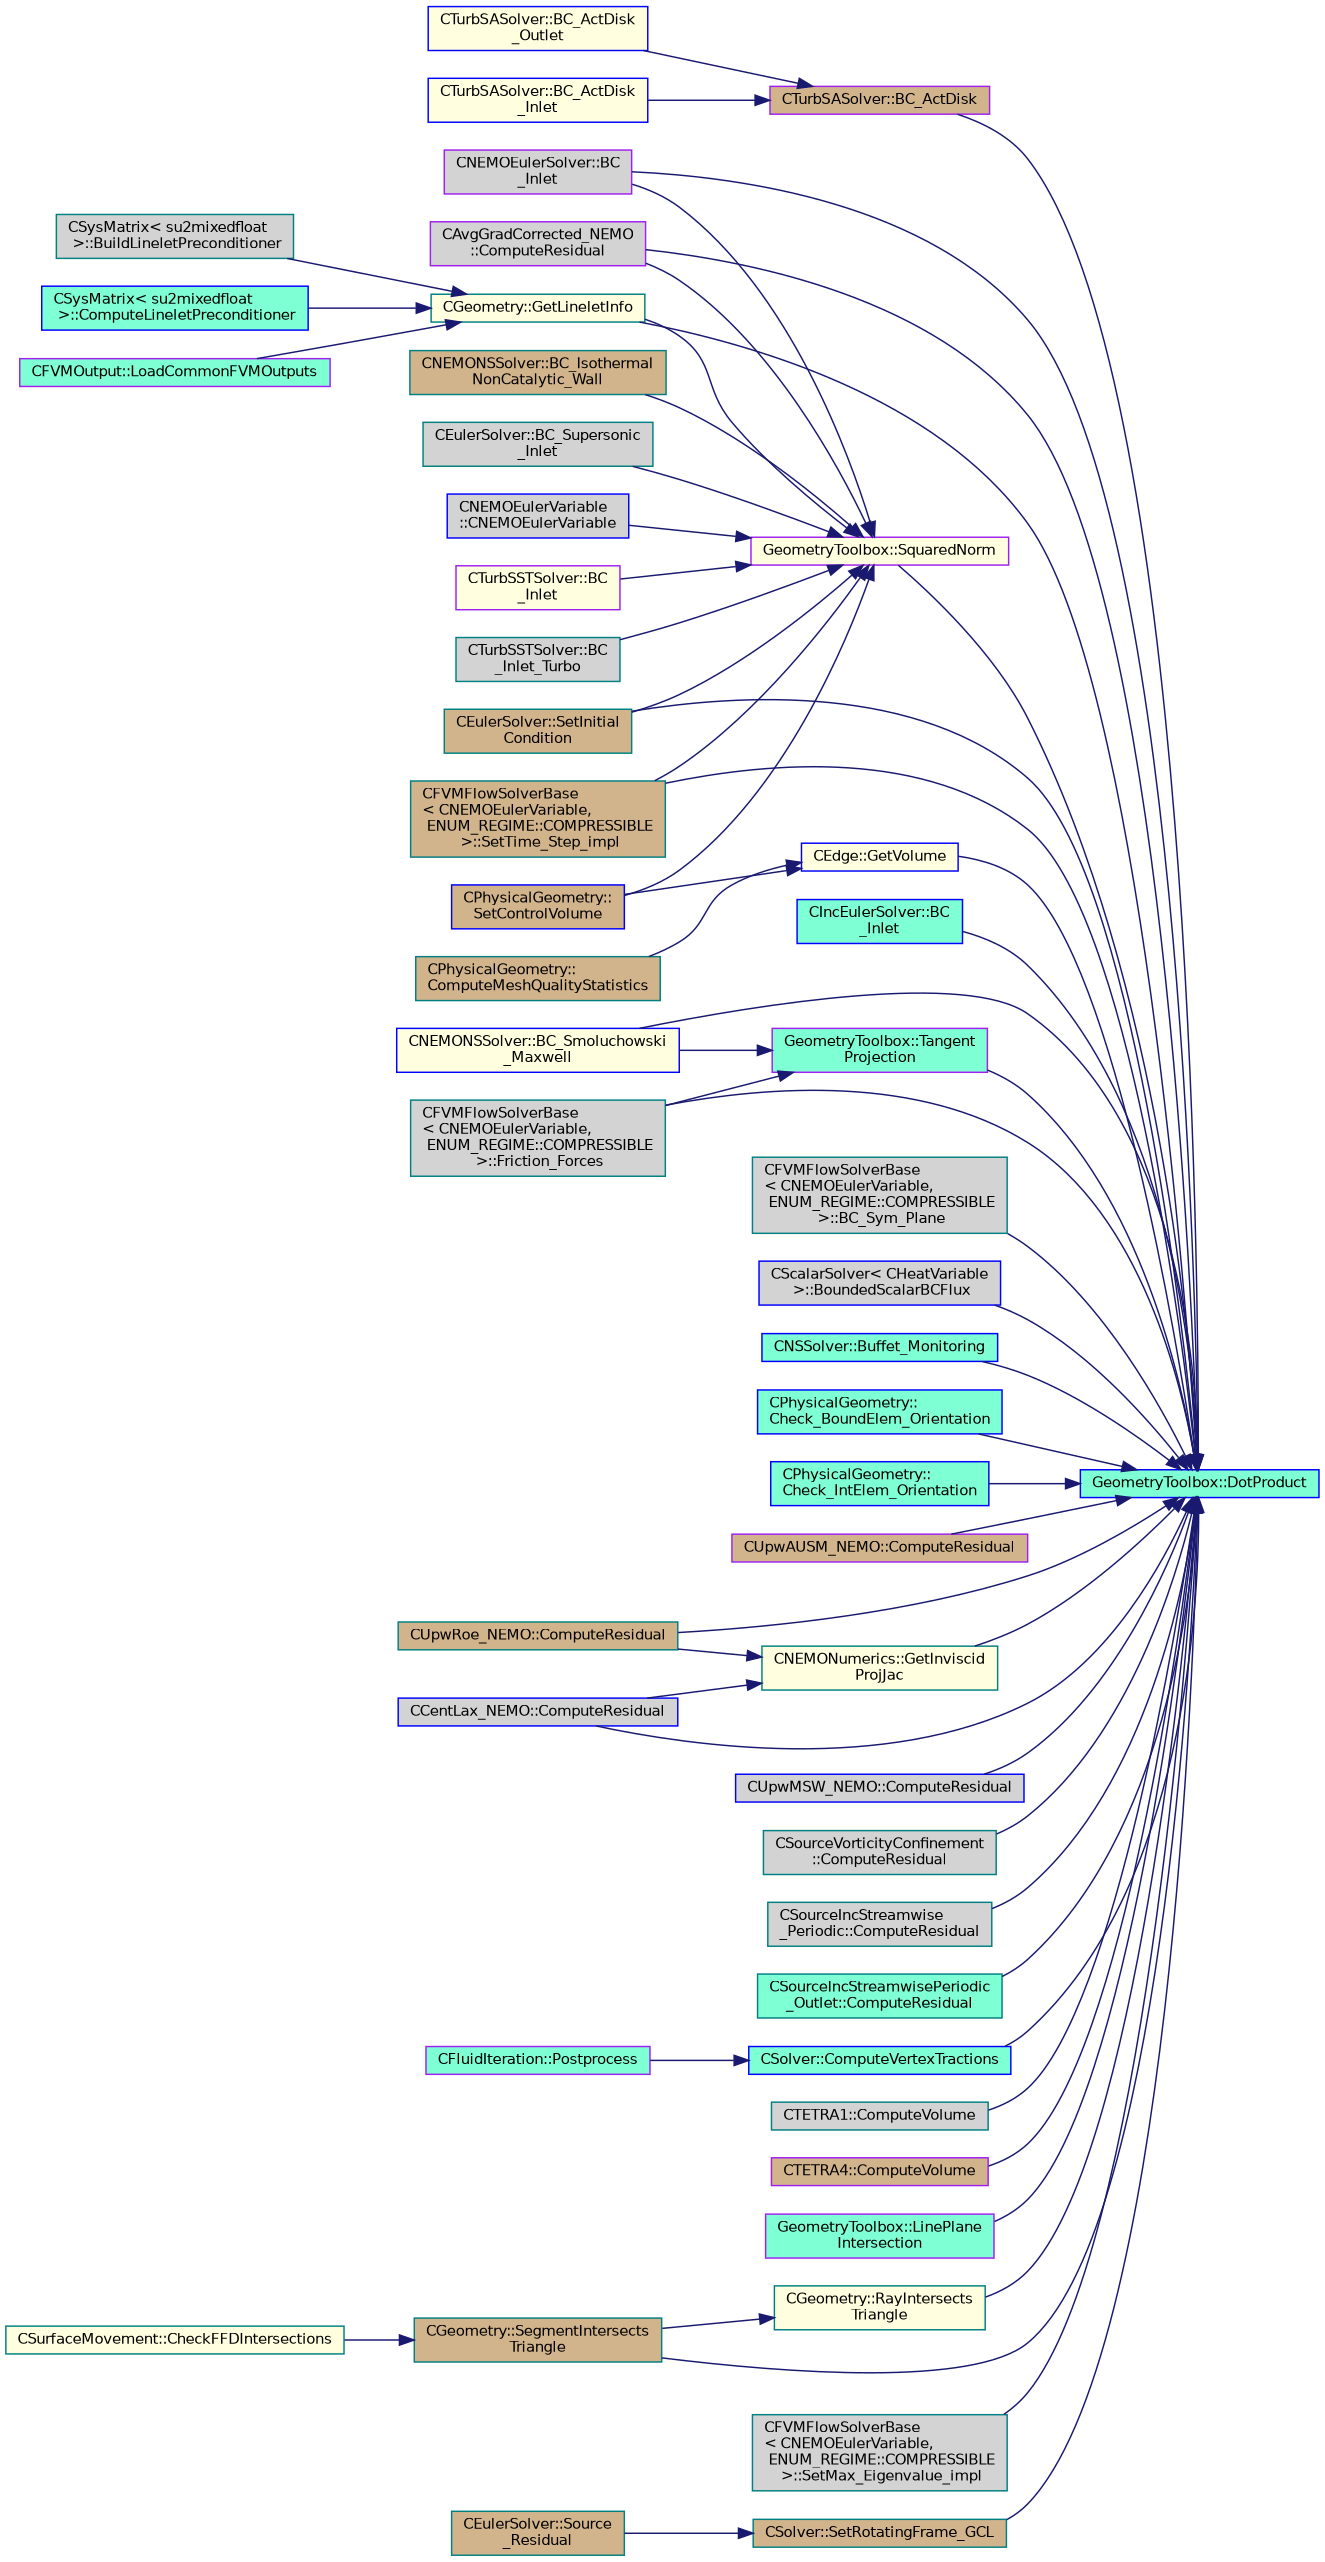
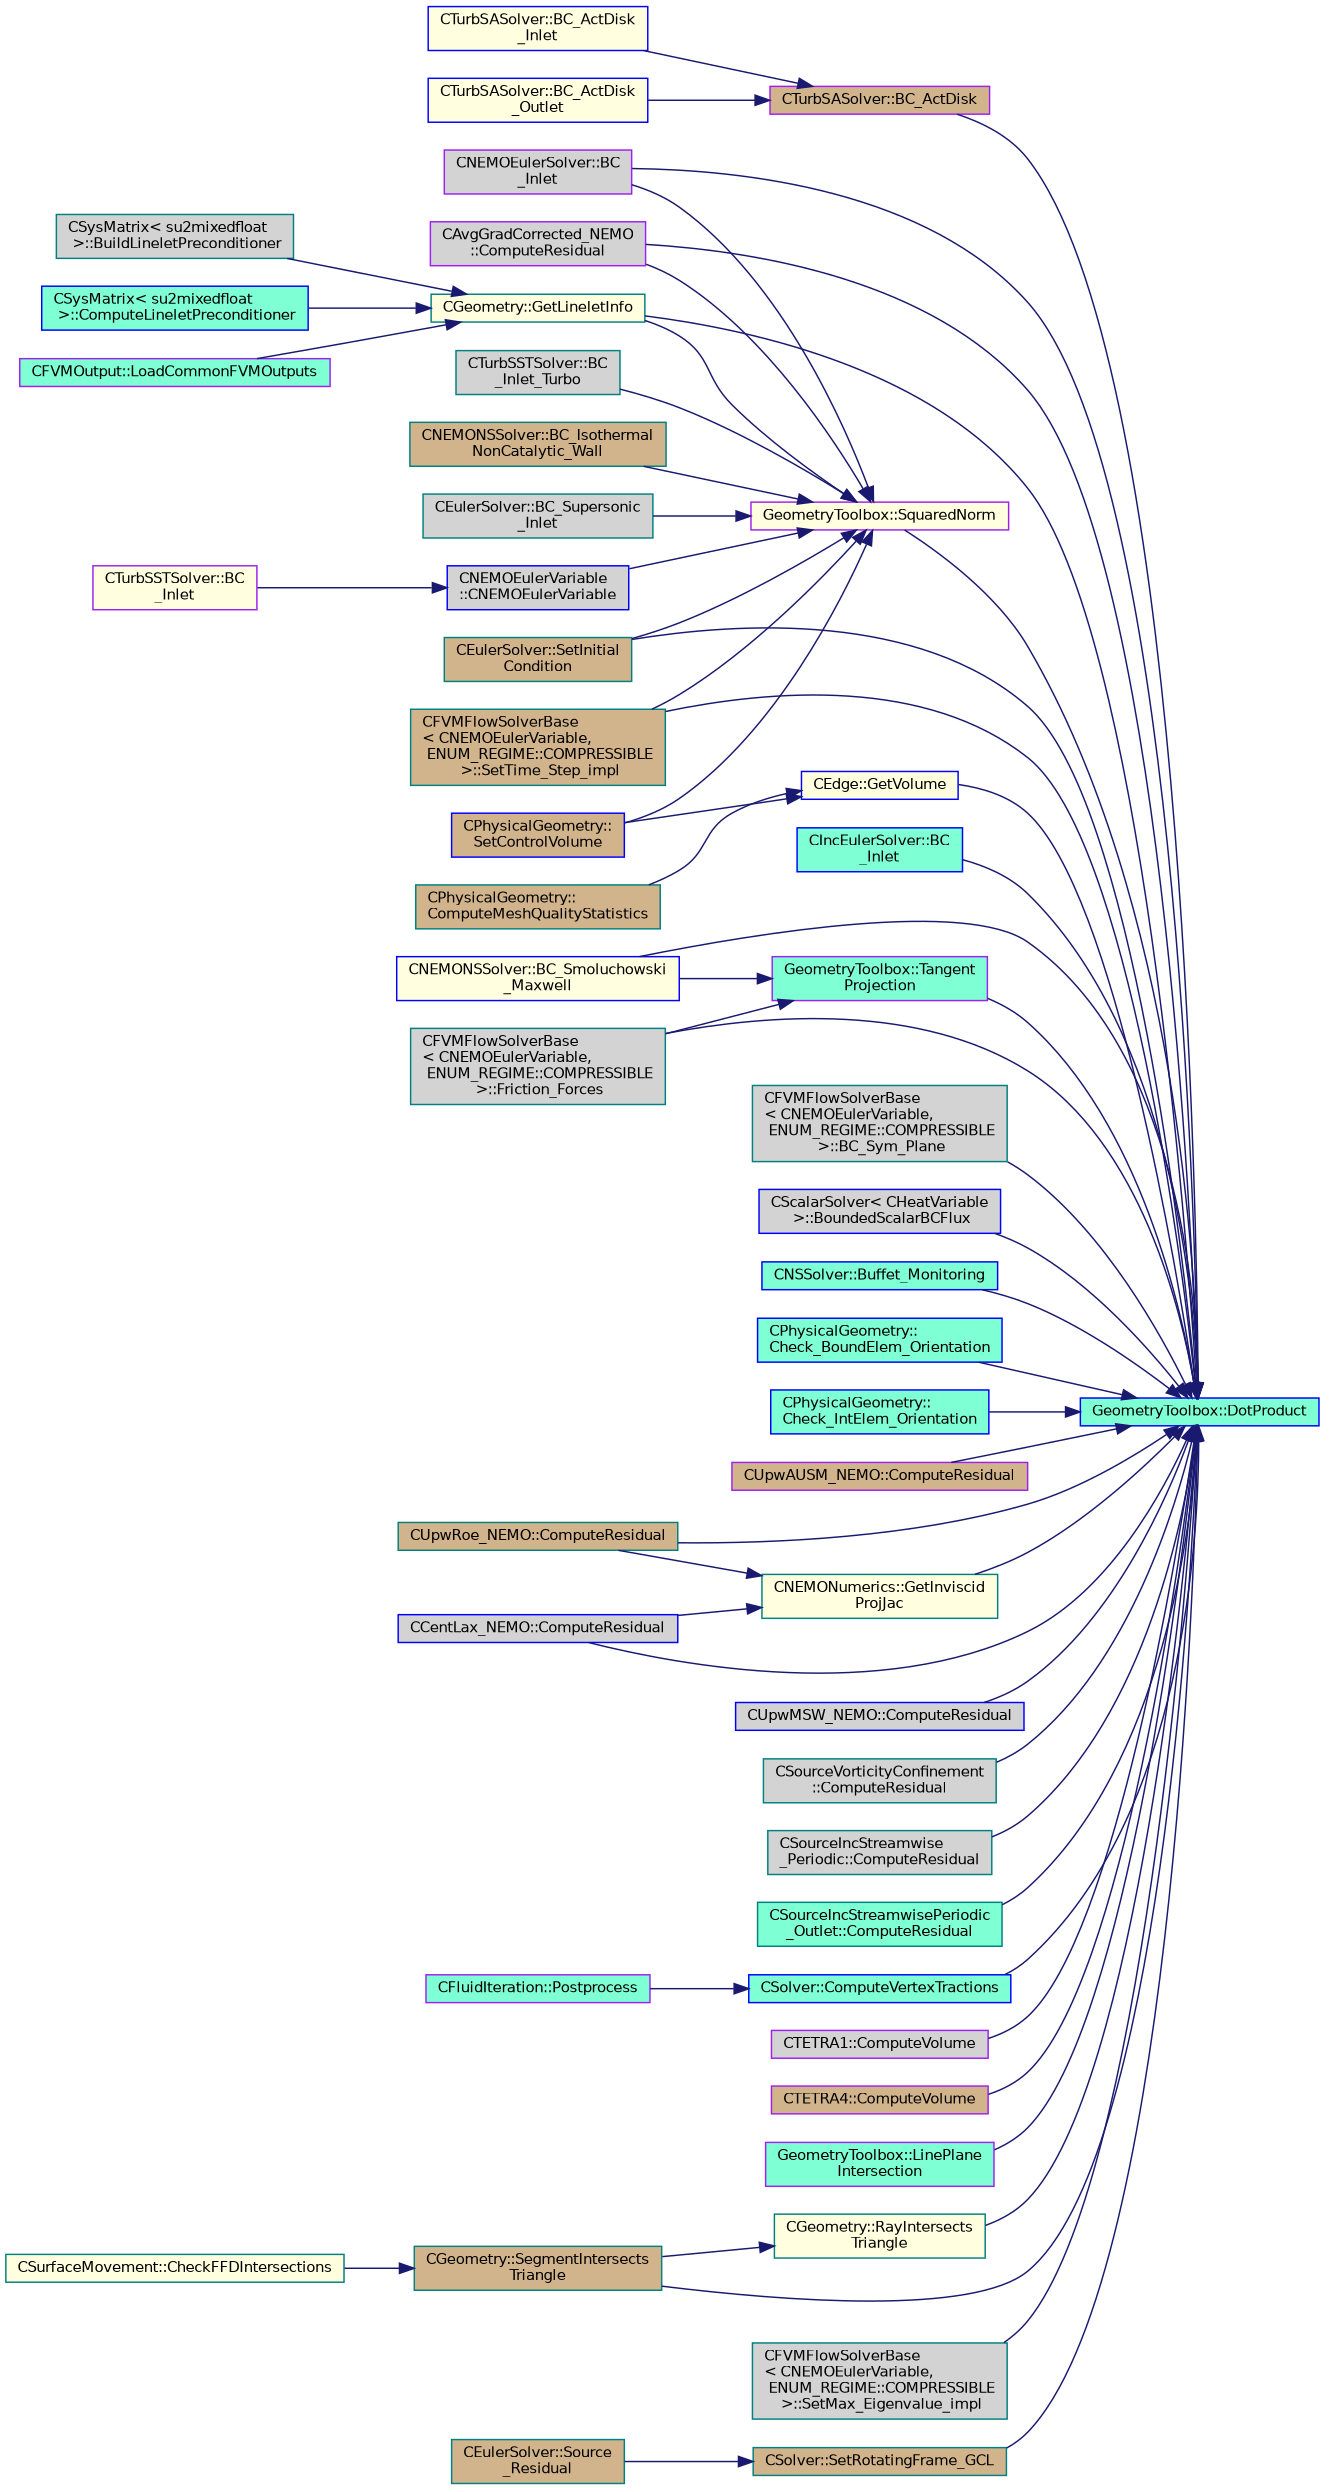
(678, 573) -> (345, 588)
(880, 2116) -> (880, 2044)
